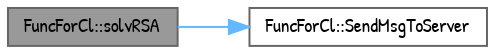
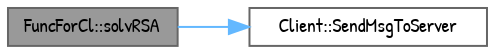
(368, 27) -> (368, 27)
